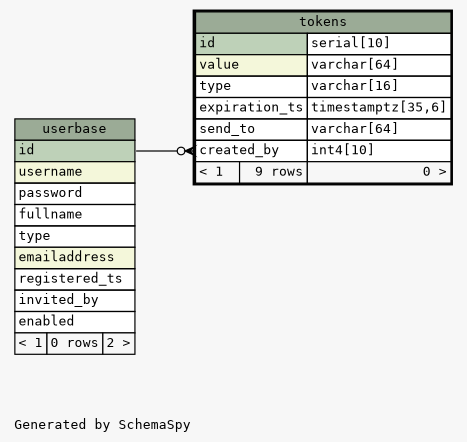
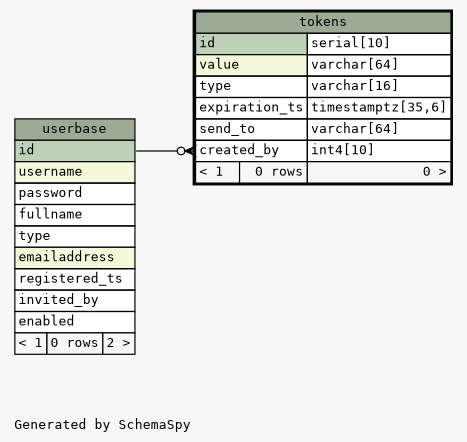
(279, 172) -> (279, 172)
